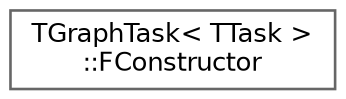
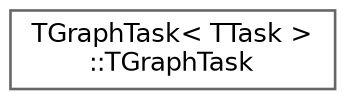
(173, 50) -> (173, 50)
